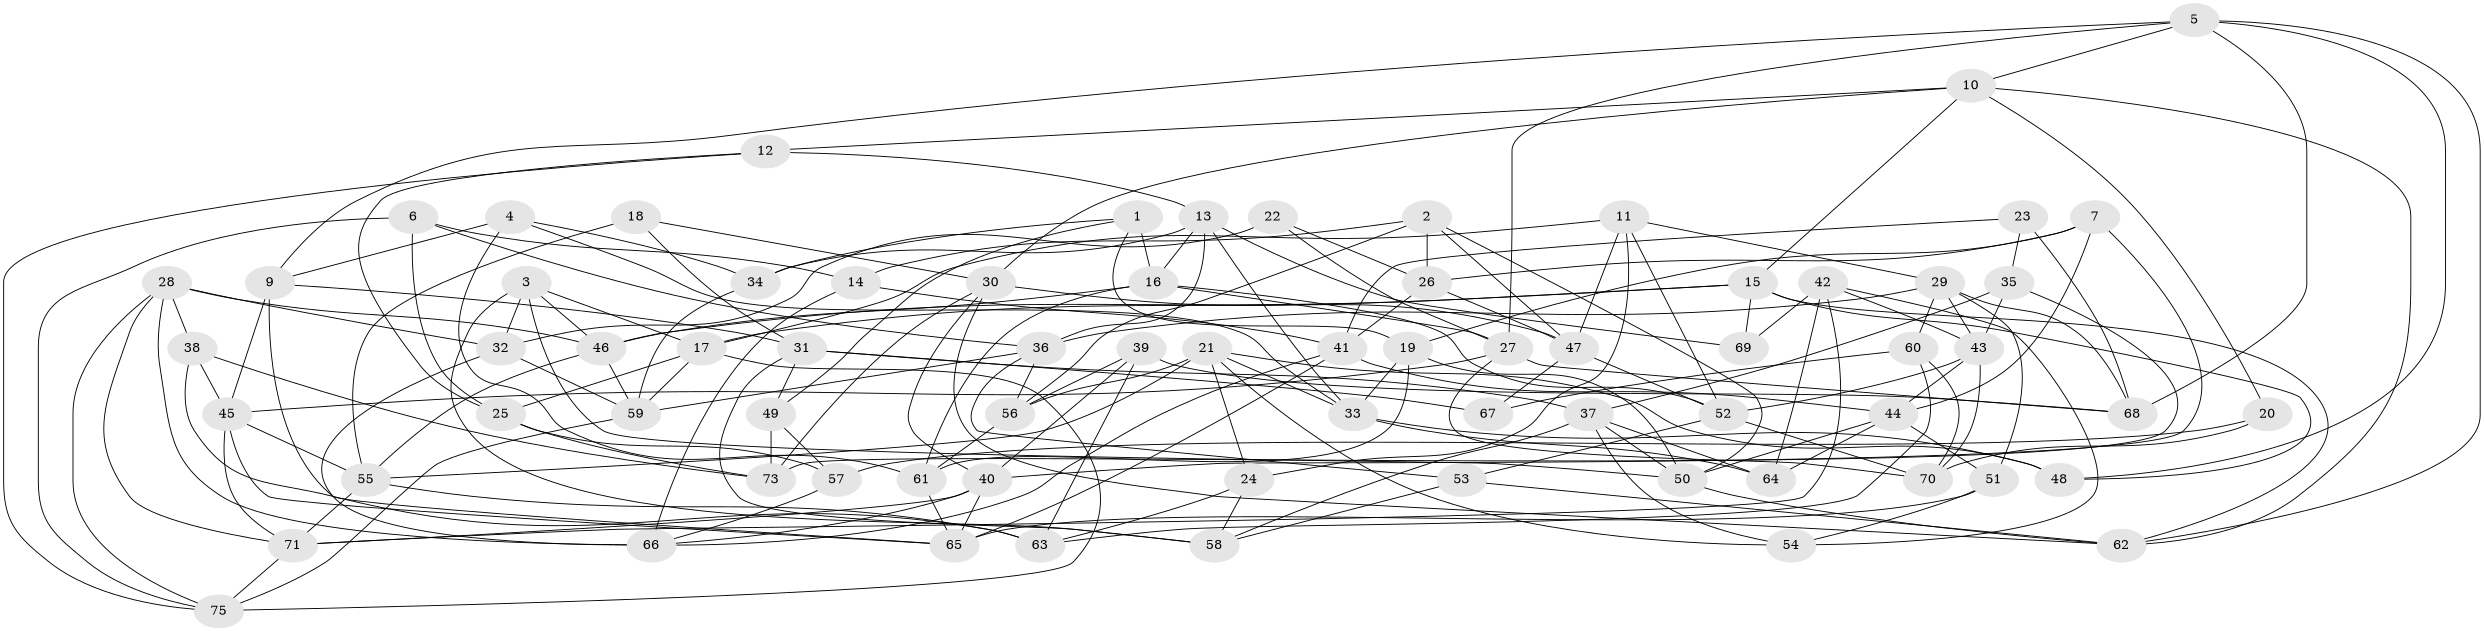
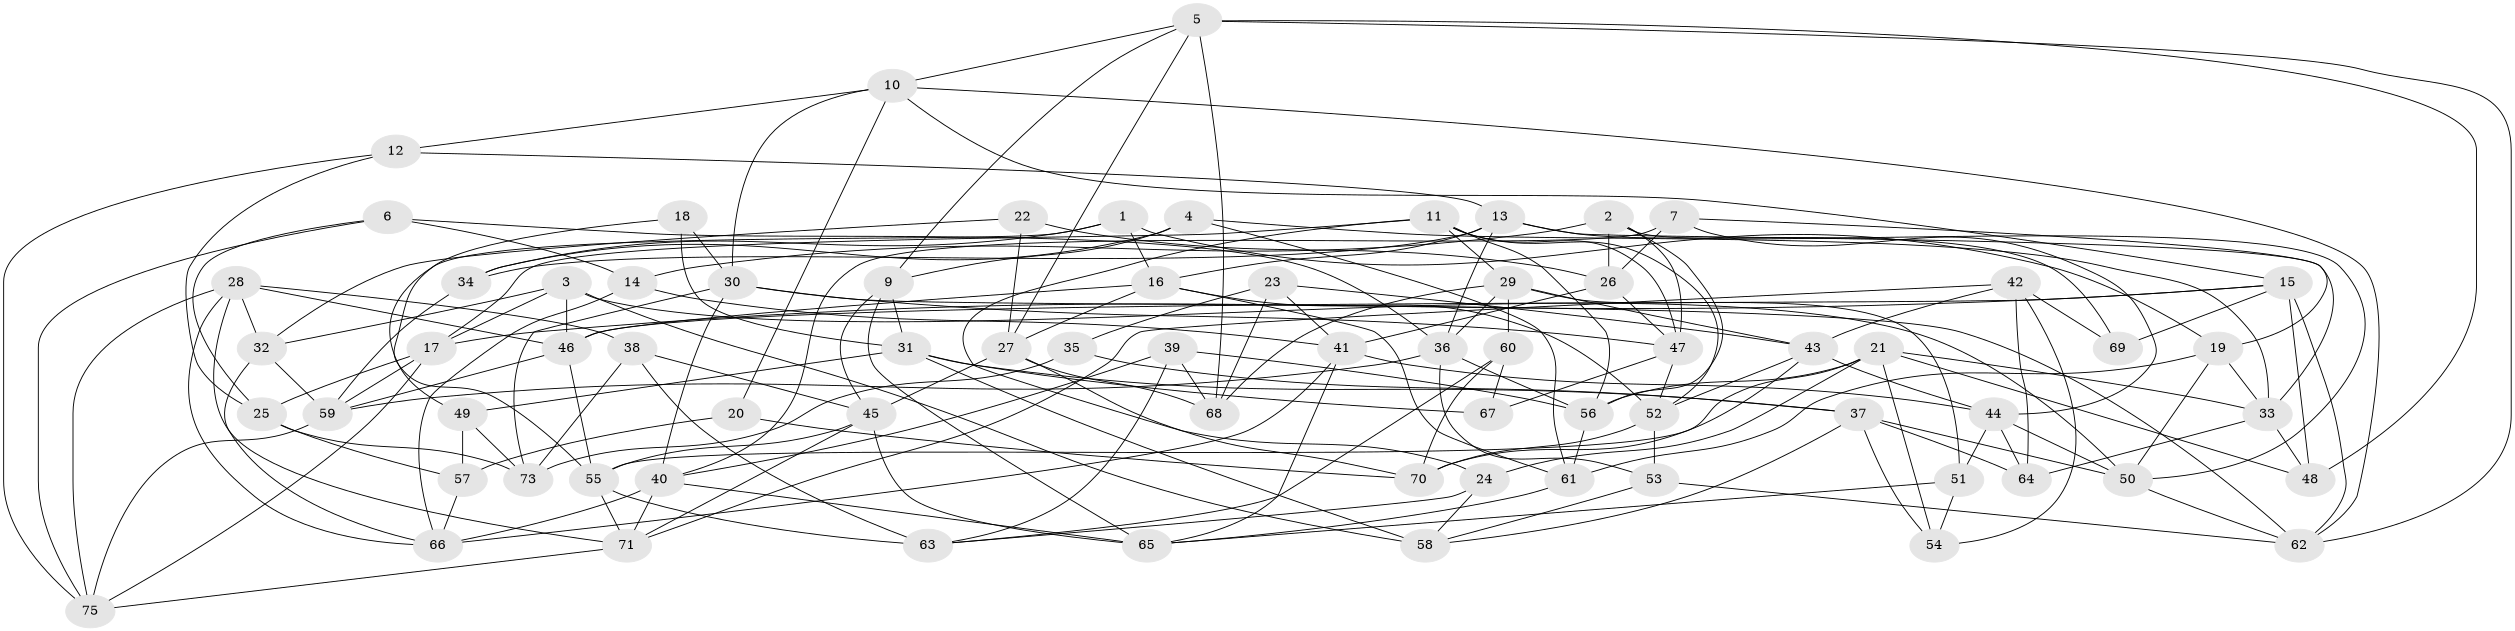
none -> (1560, 284)
(1994, 316) -> (1568, 315)
